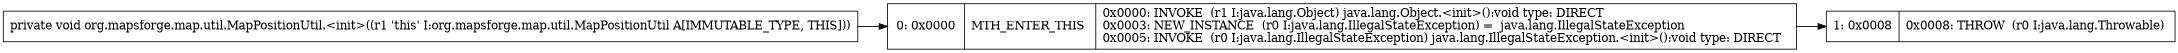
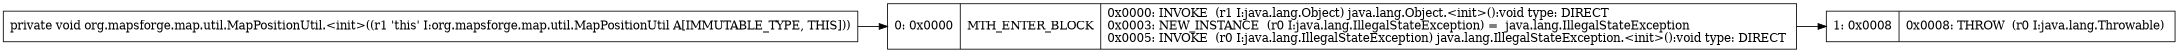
(1028, 26) -> (1031, 26)
